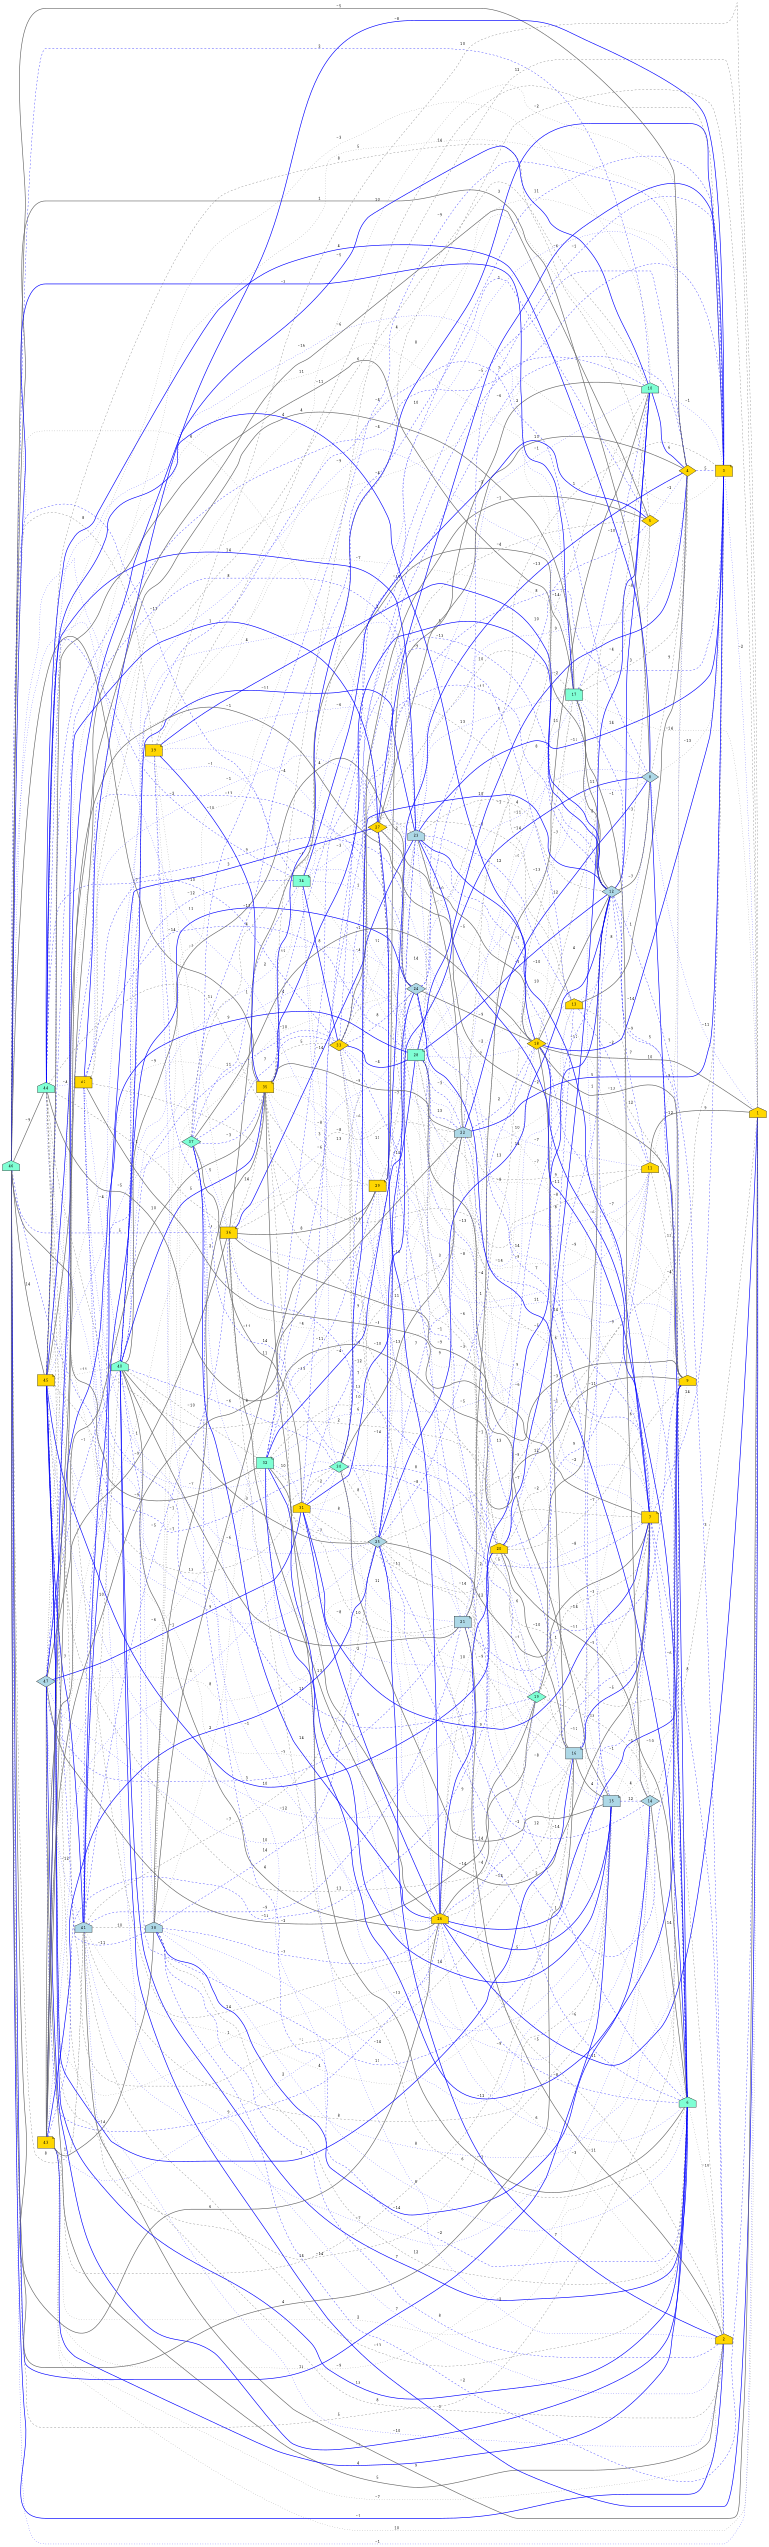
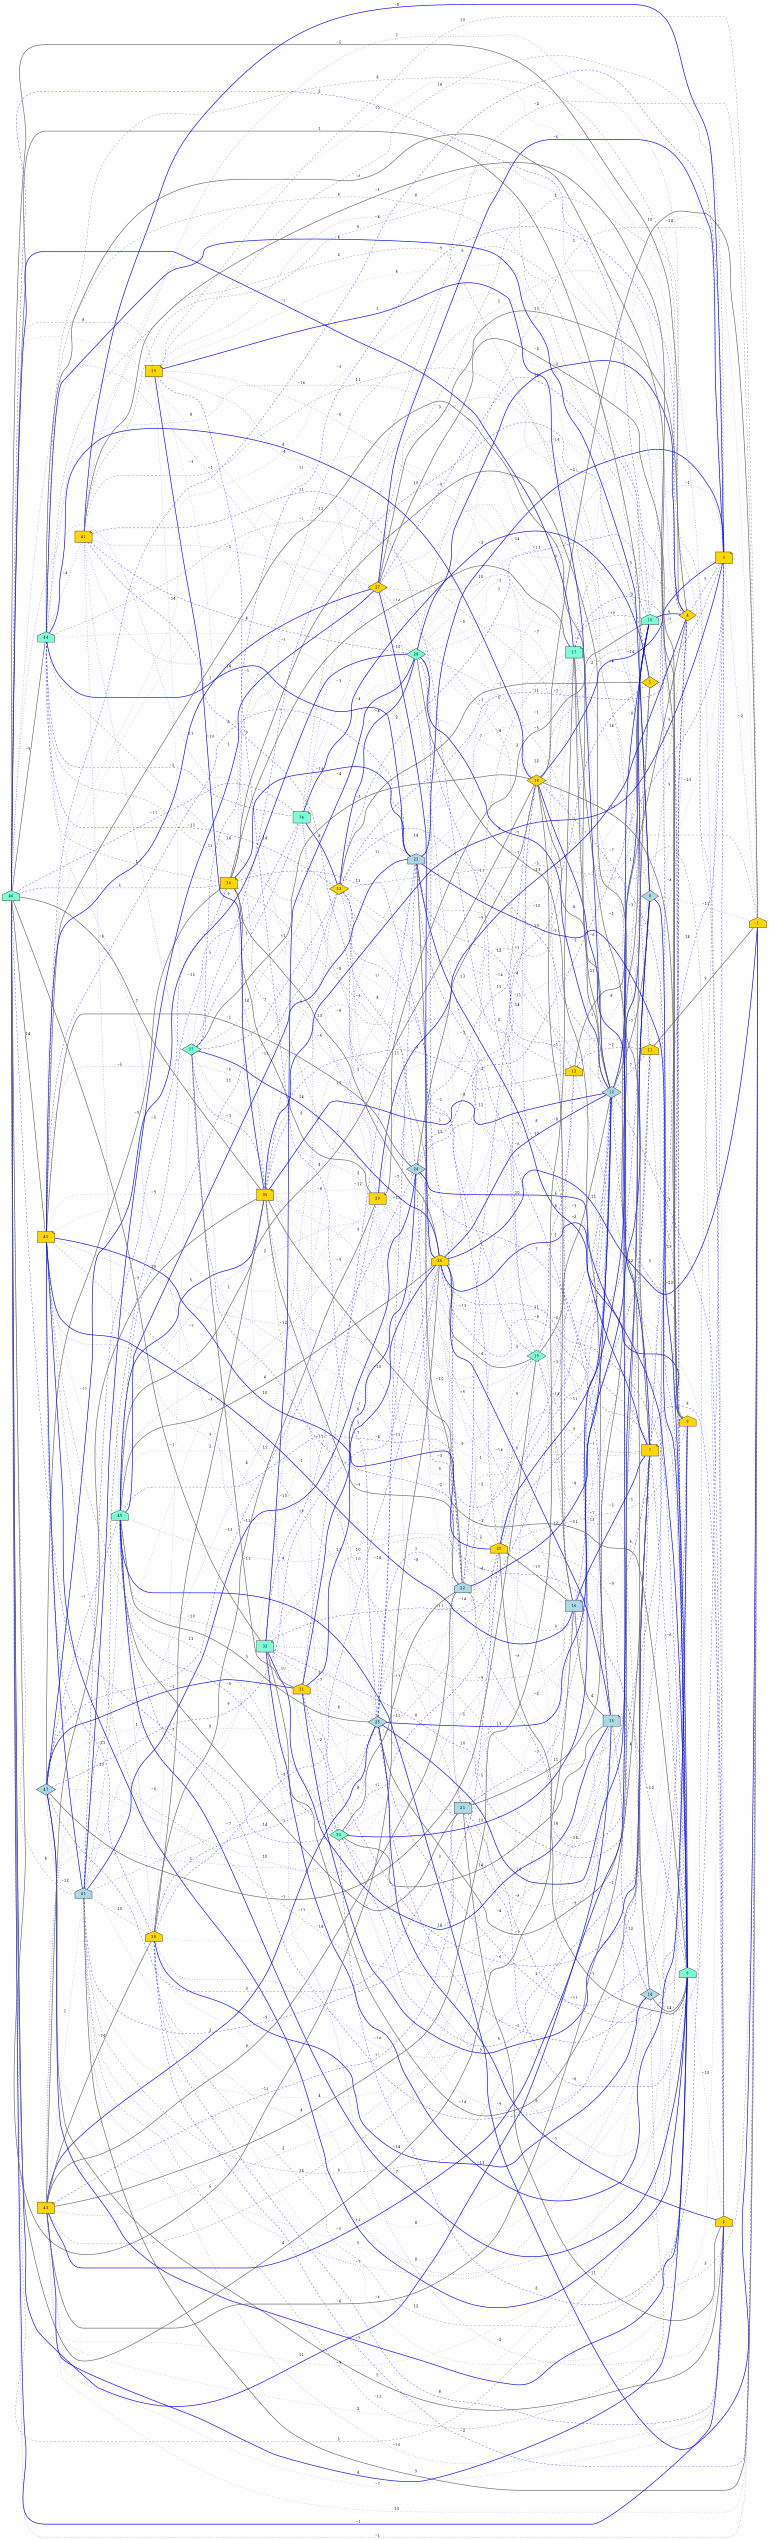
(712, 1024) -> none
(416, 1055) -> (416, 654)
(154, 1928) -> (154, 1937)
